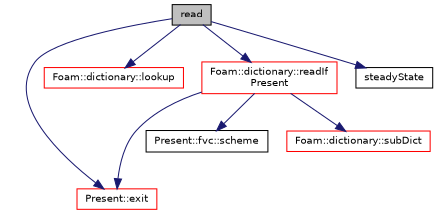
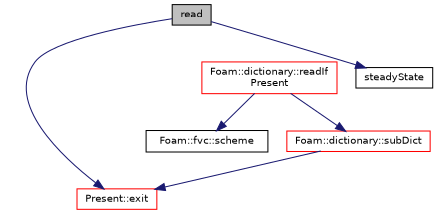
(223, 40) -> none
(114, 78) -> none
(145, 122) -> (243, 169)
(207, 141) -> (207, 141)
